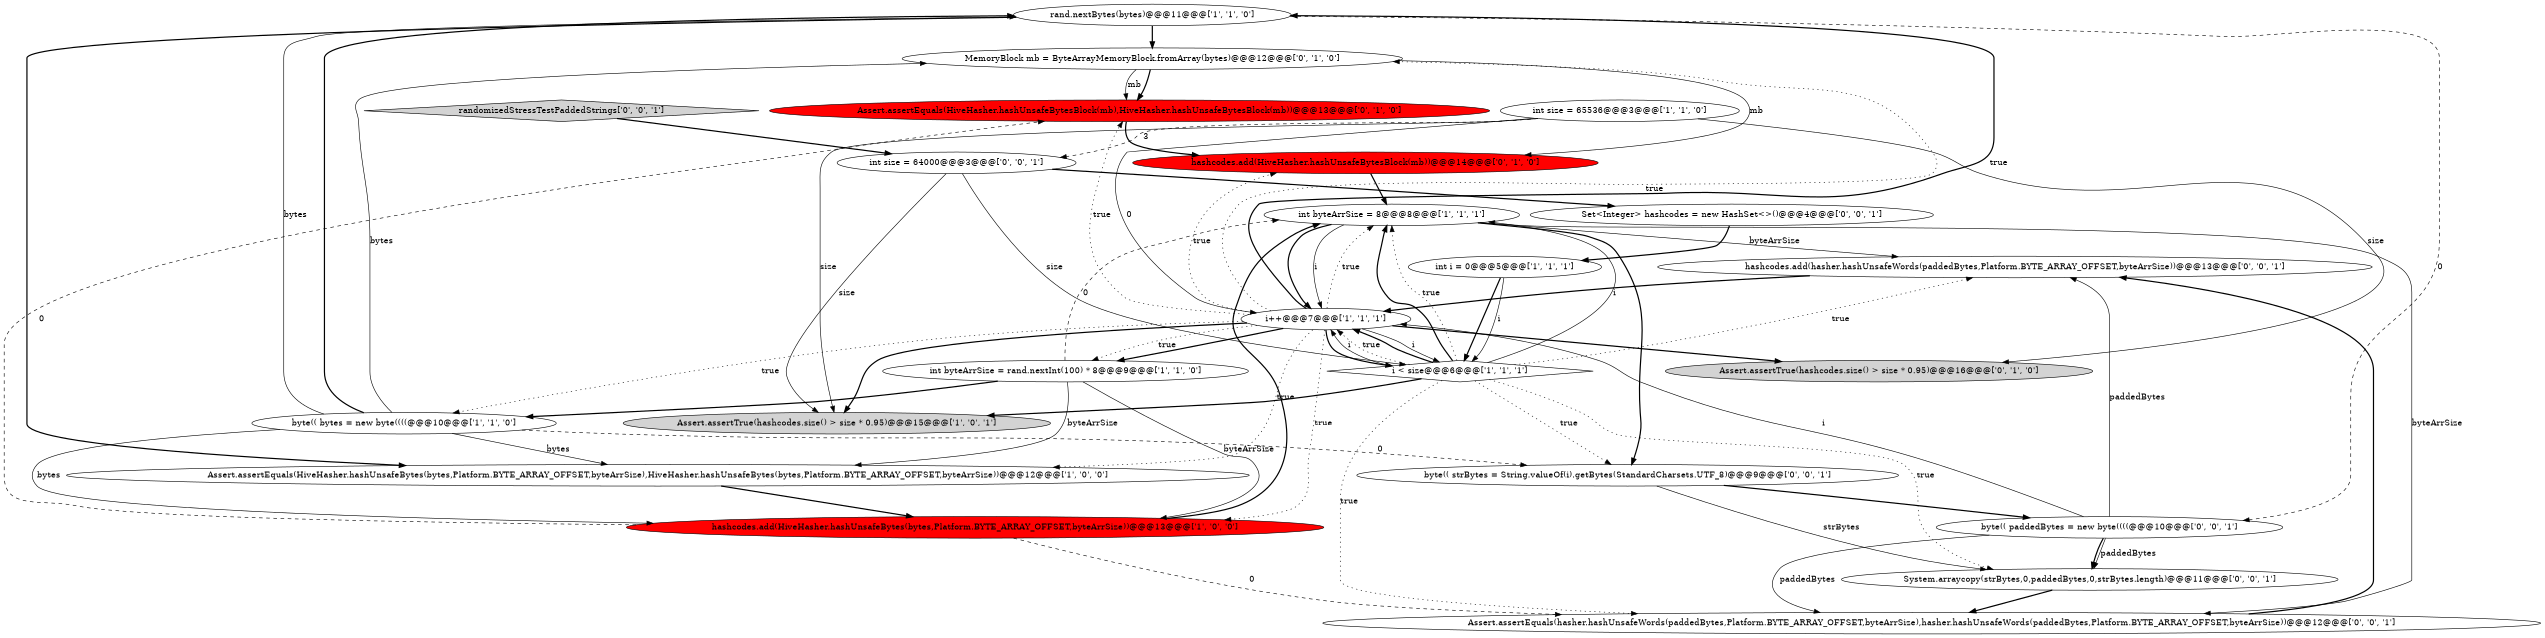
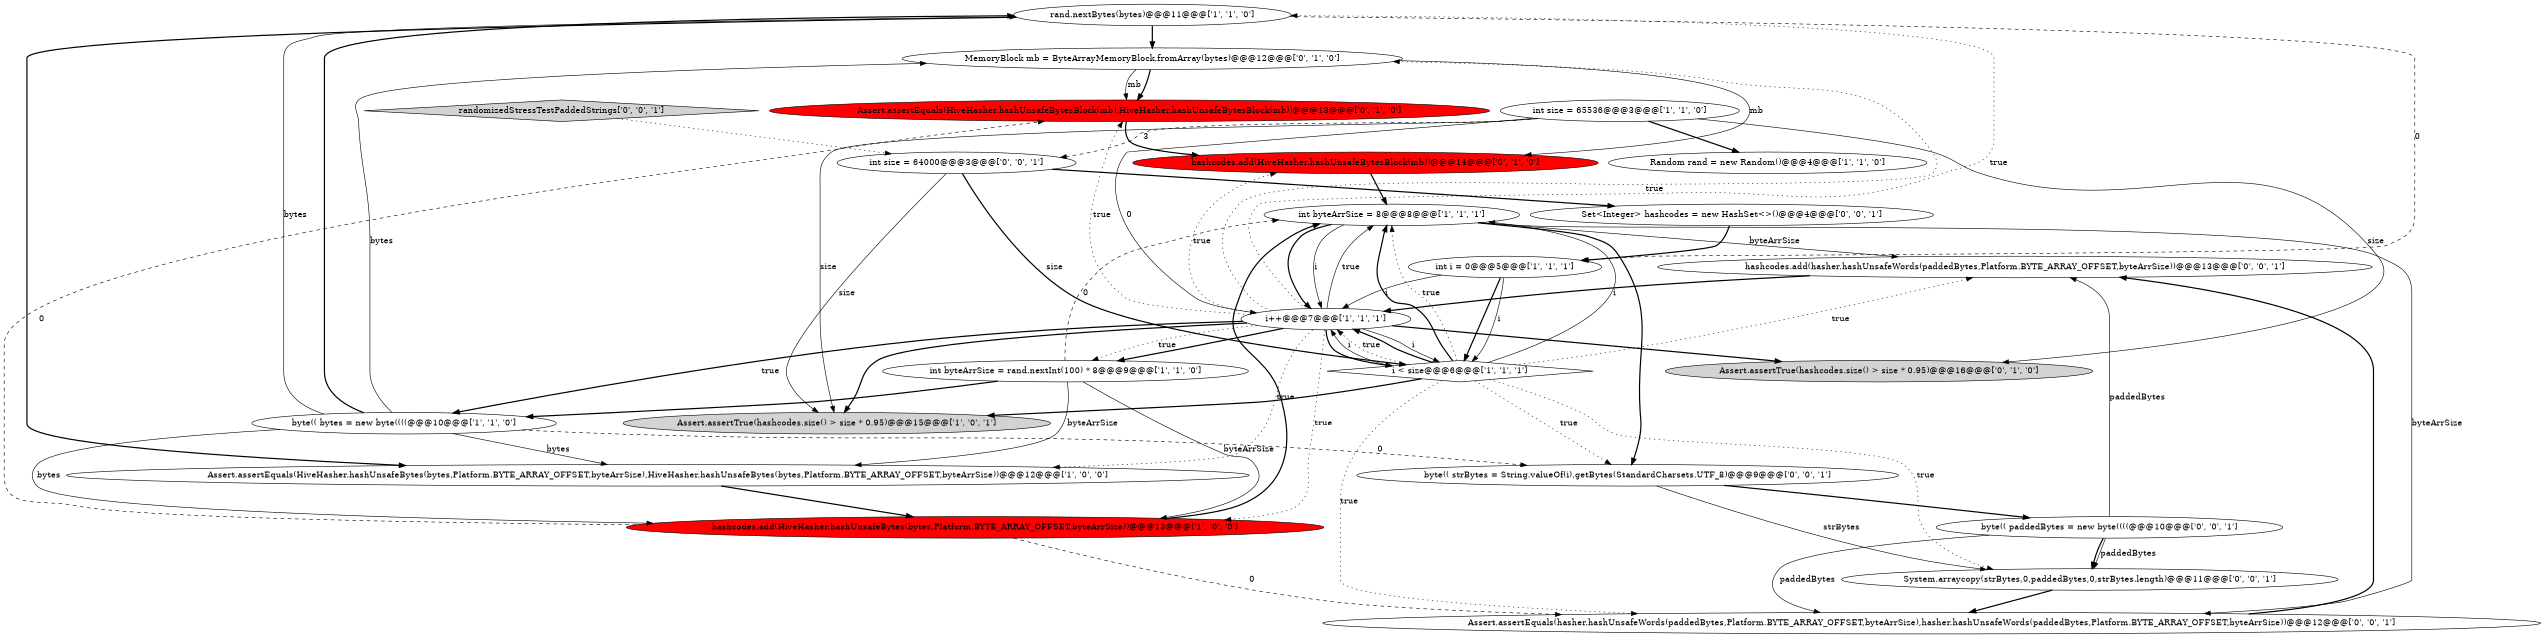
(2153, 34) -> (2353, 46)
(751, 136) -> (751, 136)
none -> (1768, 163)
(1959, 169) -> (1959, 169)
(1339, 264) -> (1339, 264)
(1140, 321) -> (1140, 321)
(849, 349) -> (849, 349)
(1745, 416) -> (1393, 286)
